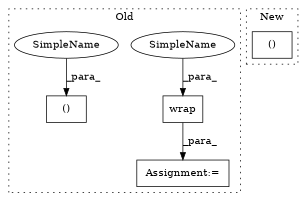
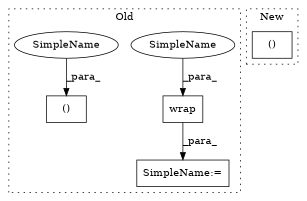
(183, 173) -> (183, 173)
